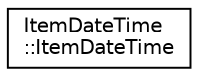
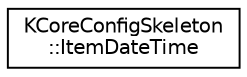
(99, 38) -> (124, 38)
